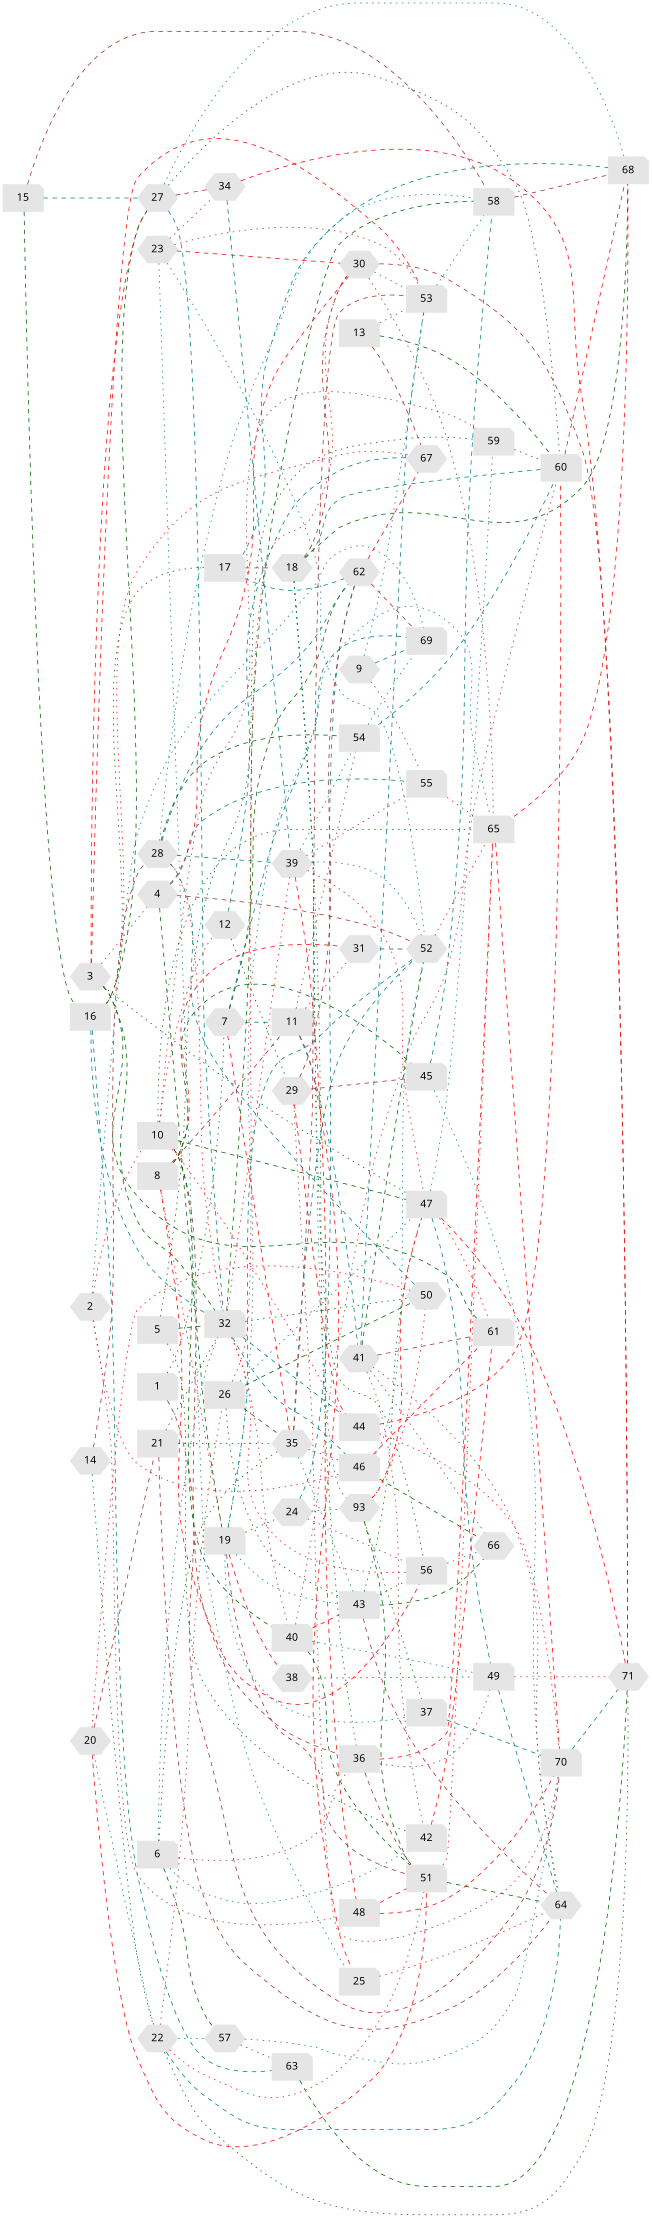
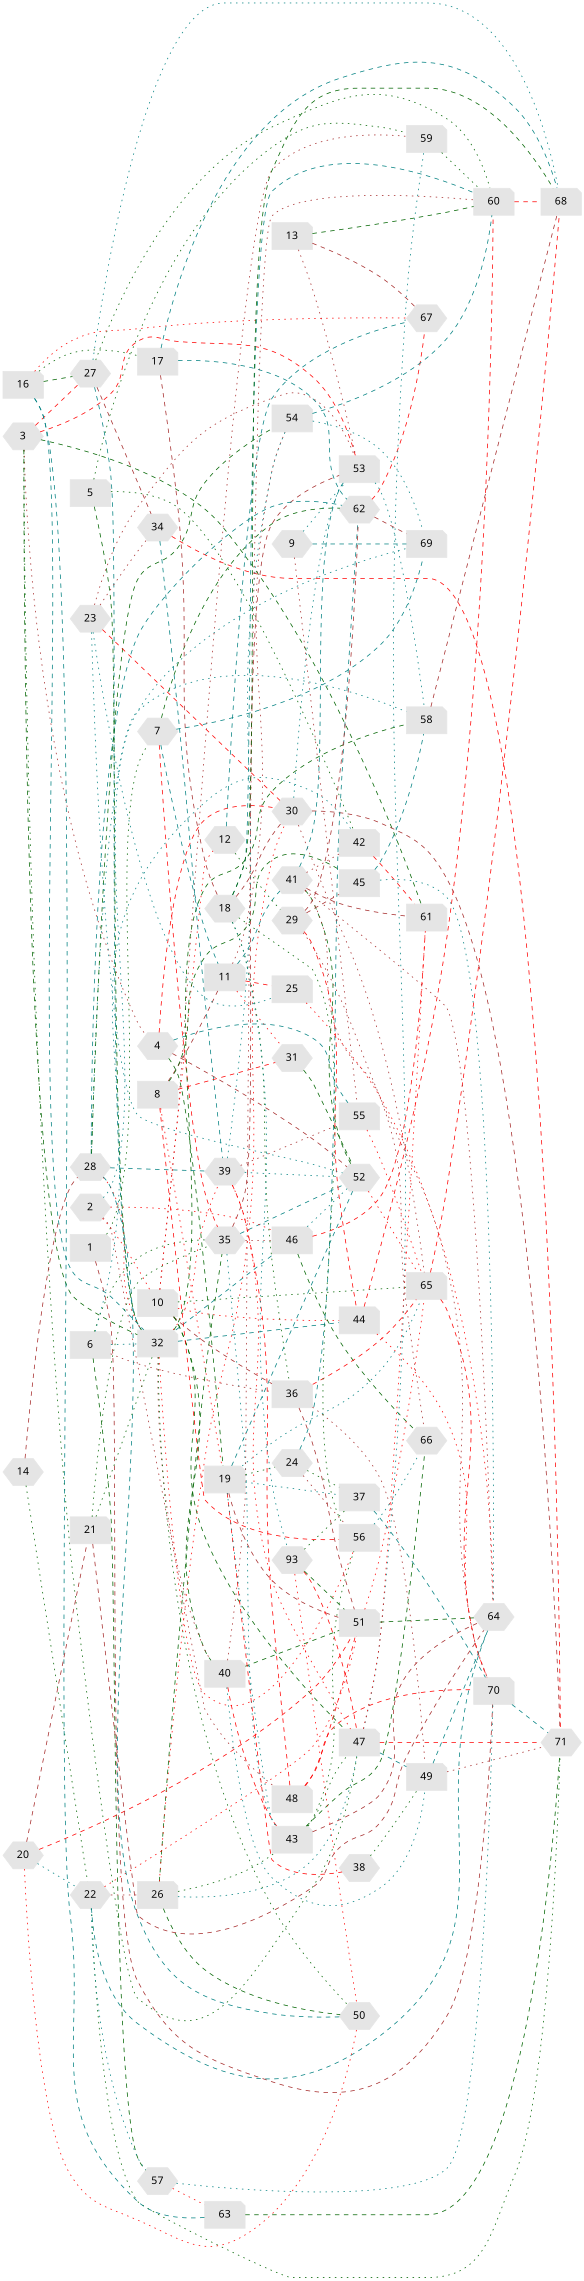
(23, 198) -> none
(326, 1510) -> (317, 1476)
